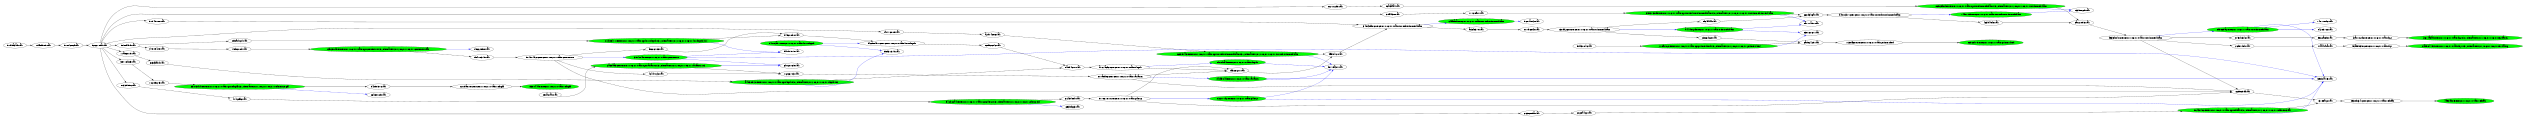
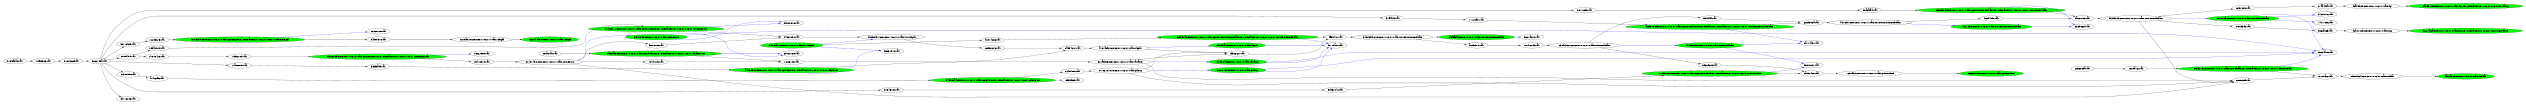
(763, 22) -> (1113, 90)
(942, 33) -> (901, 42)
(791, 114) -> none
